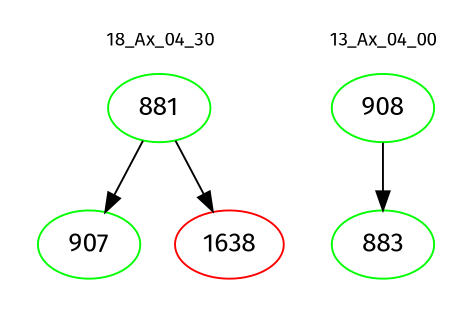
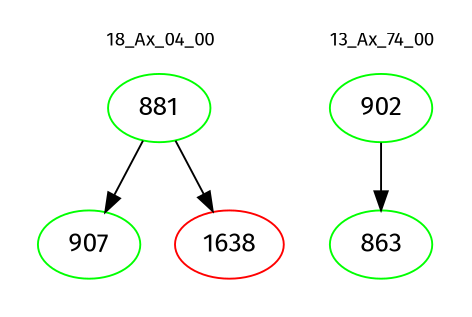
(161, 41) -> (161, 41)
(384, 41) -> (382, 41)
(383, 108) -> (381, 108)
(383, 245) -> (381, 245)
